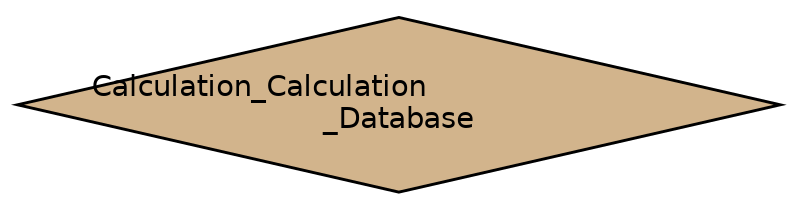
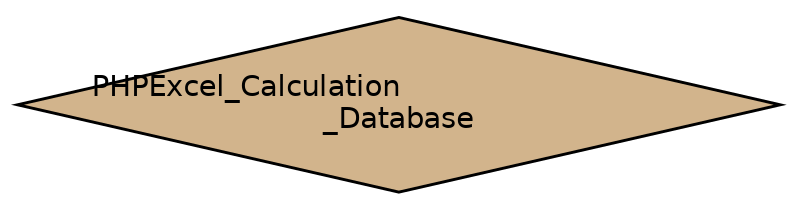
(399, 105) -> (399, 105)
